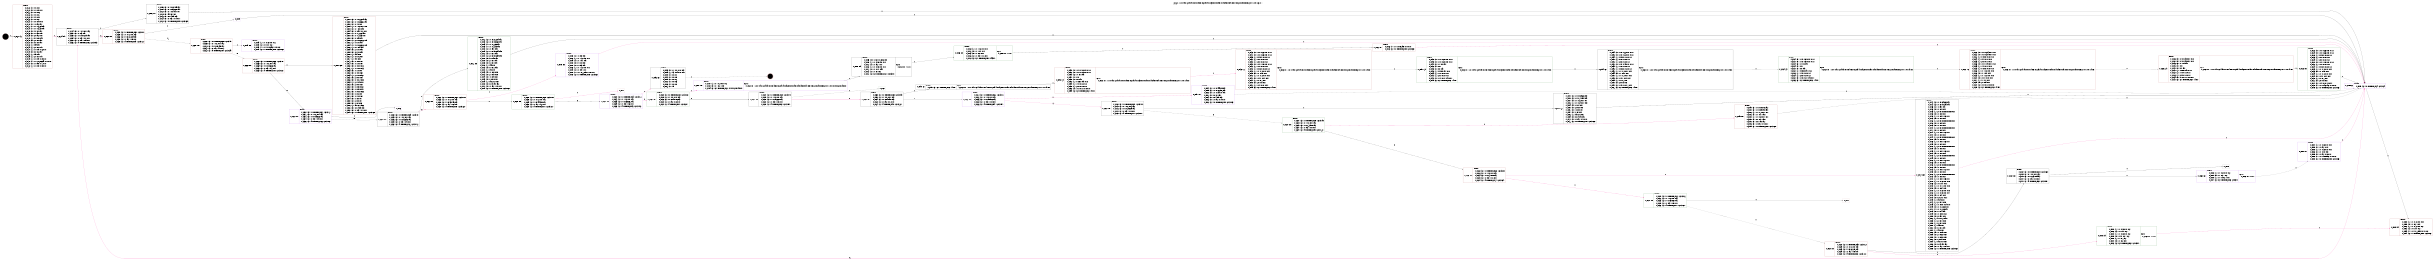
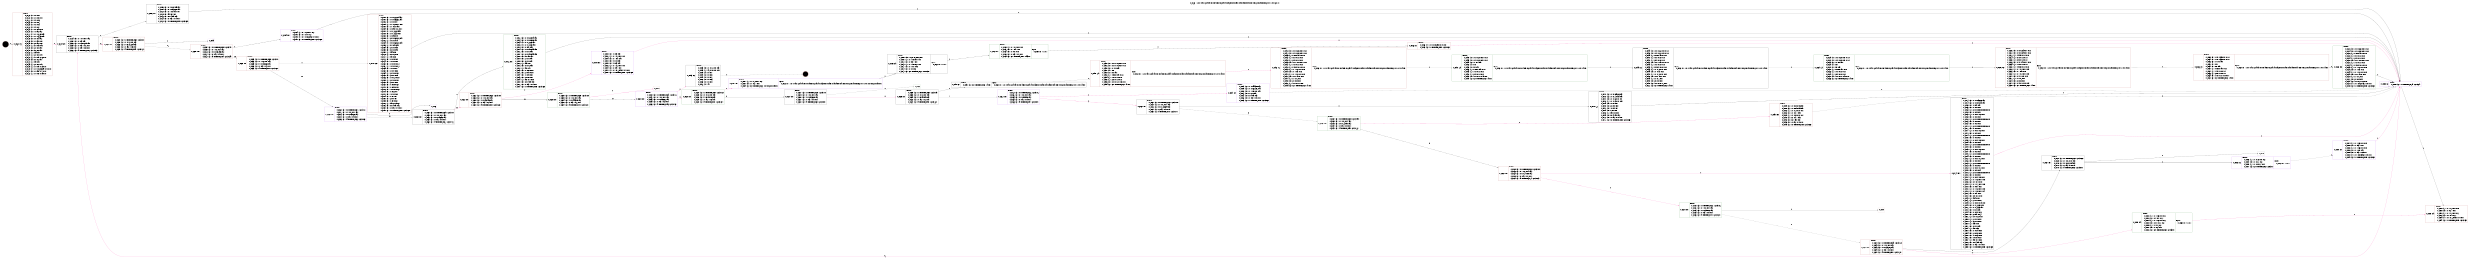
(1323, 15) -> (1378, 13)
